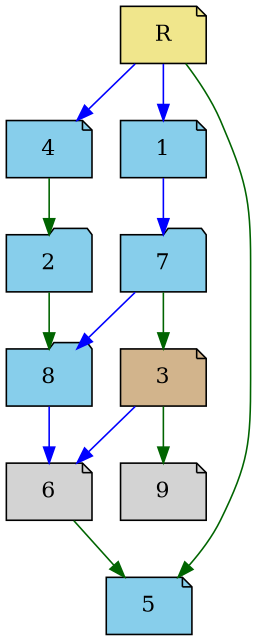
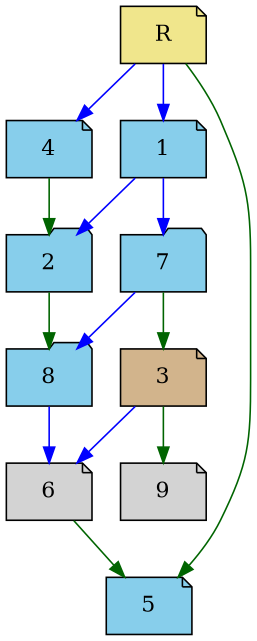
none -> (112, 201)
